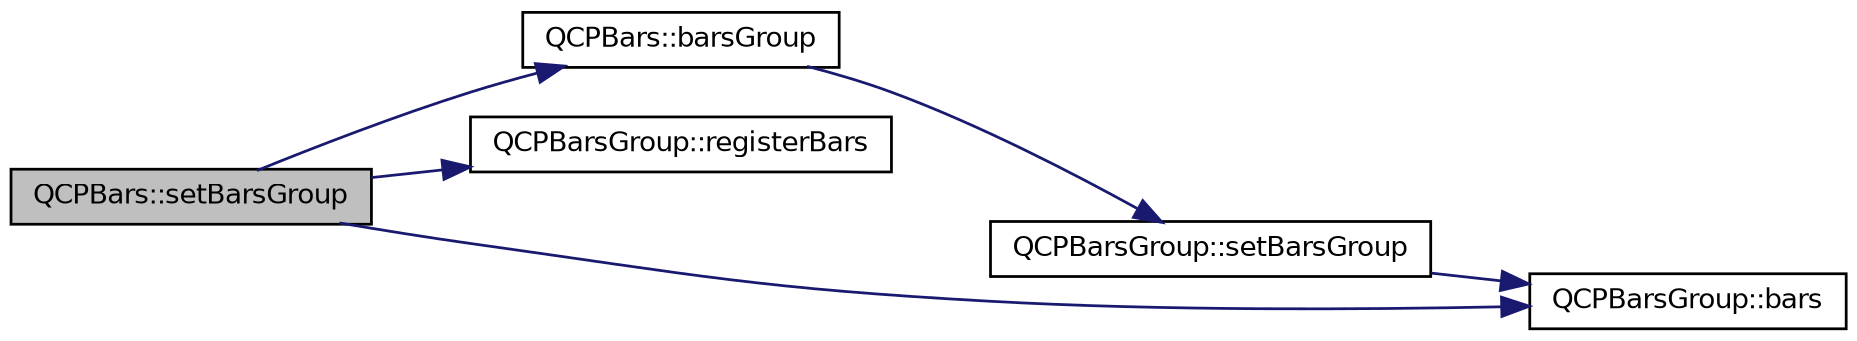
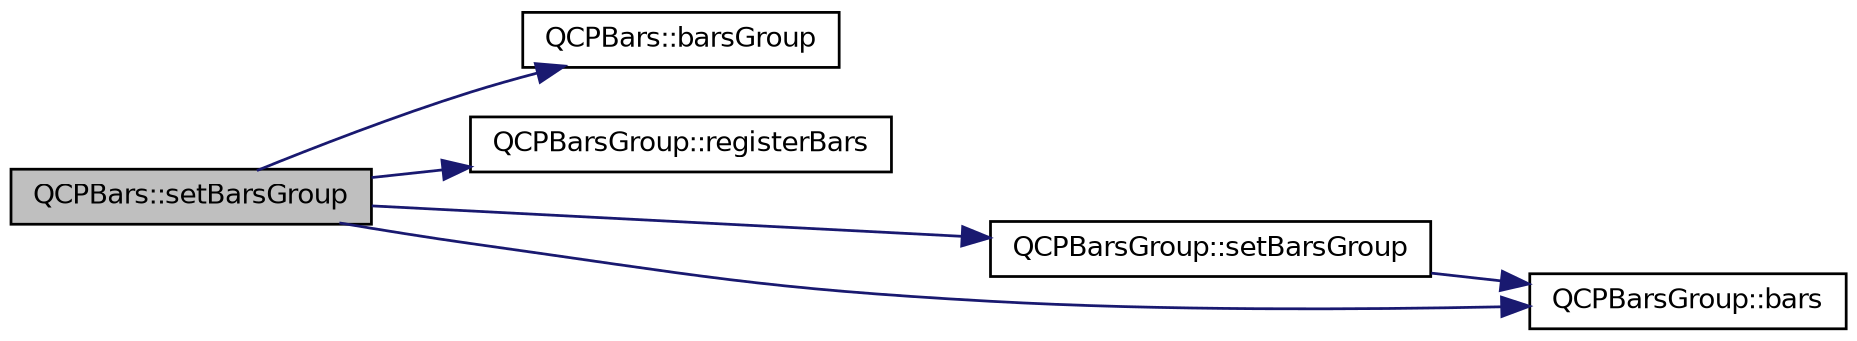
(976, 127) -> (667, 221)
